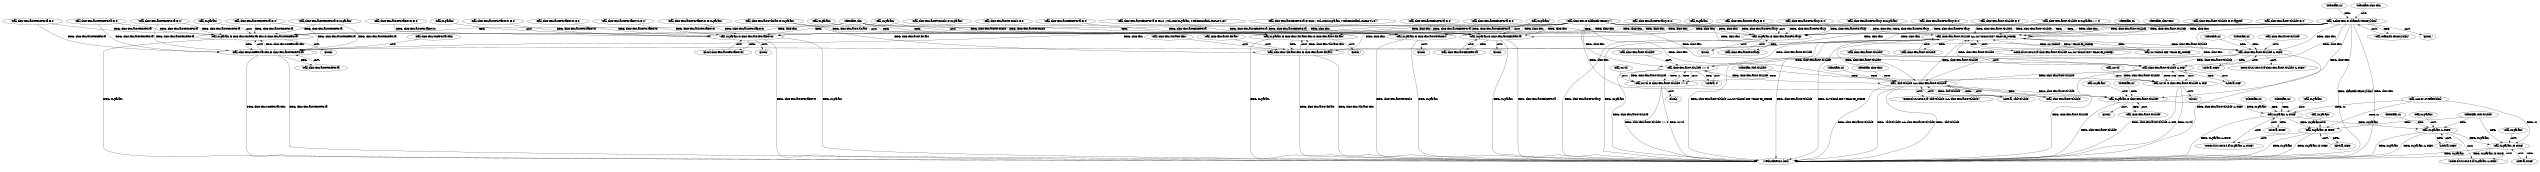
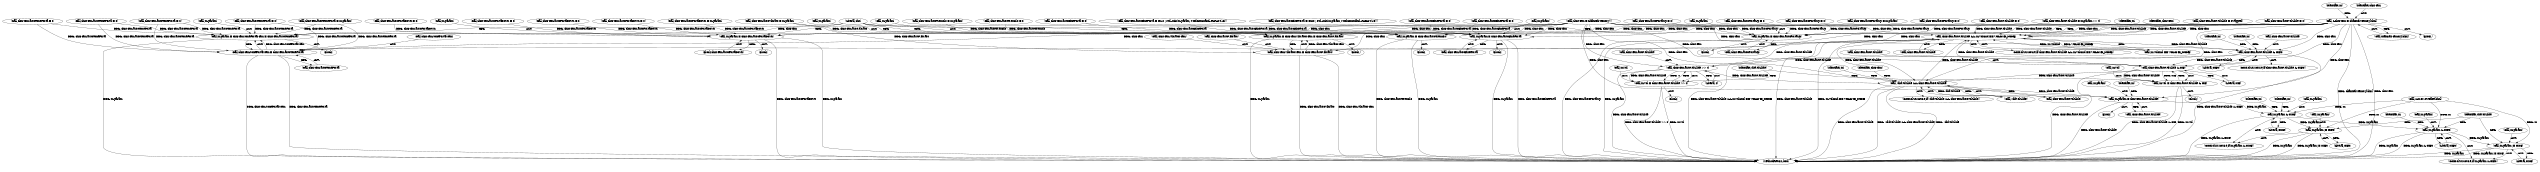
(853, 21) -> (853, 21)
(2016, 99) -> (2016, 99)
none -> (2440, 112)
